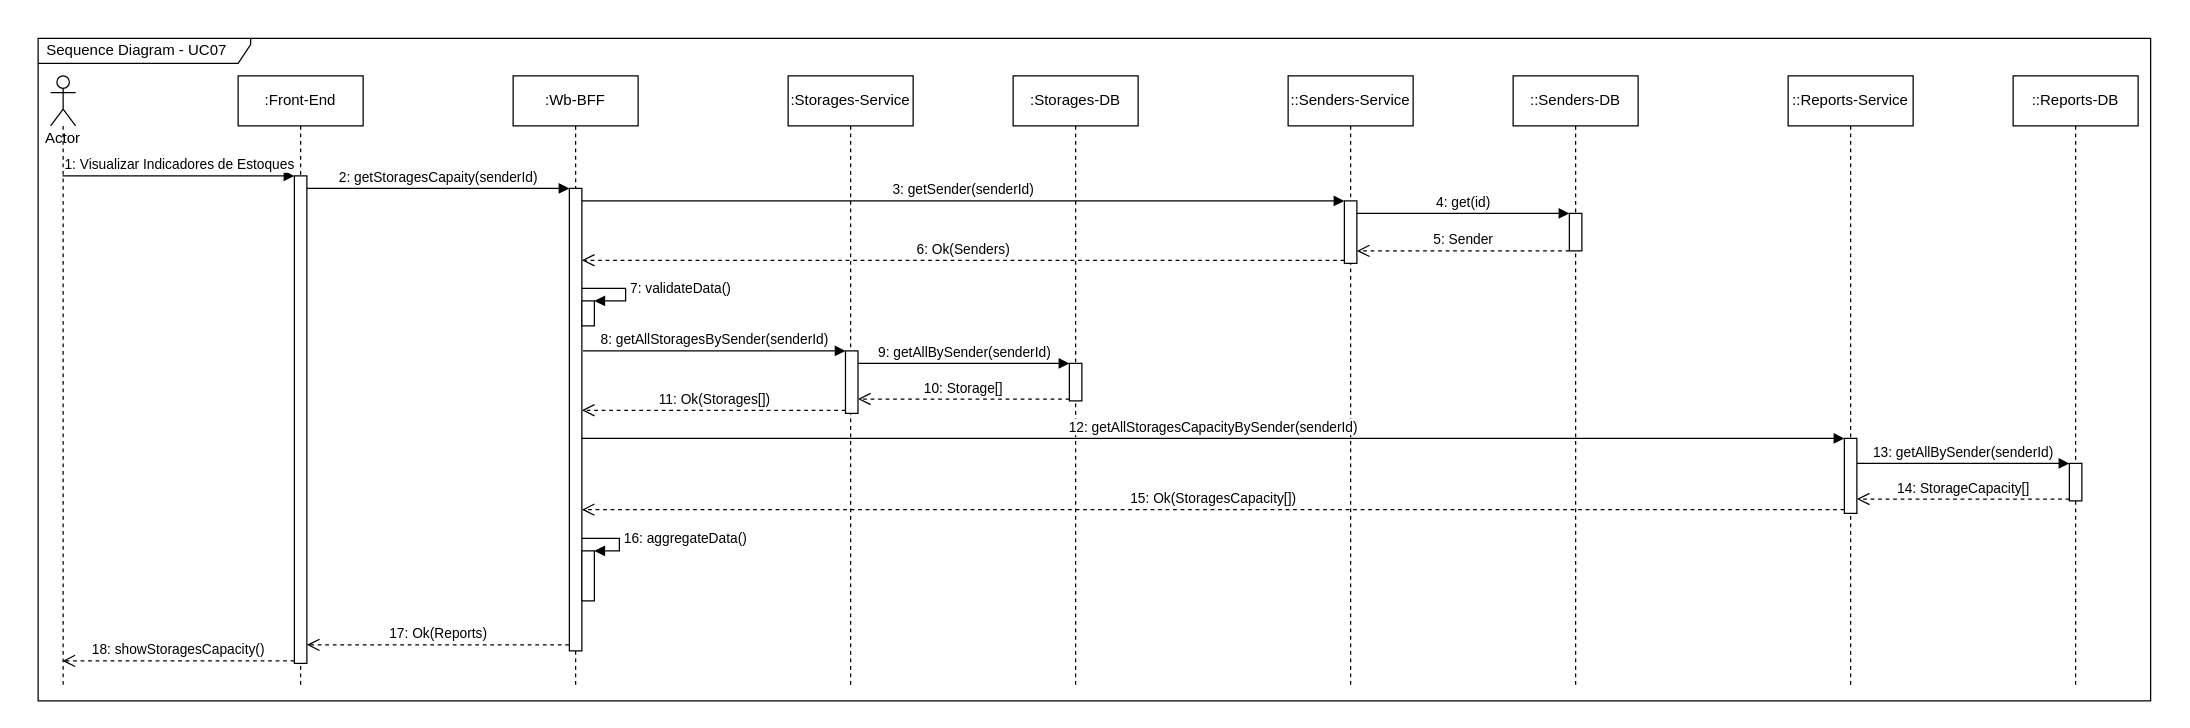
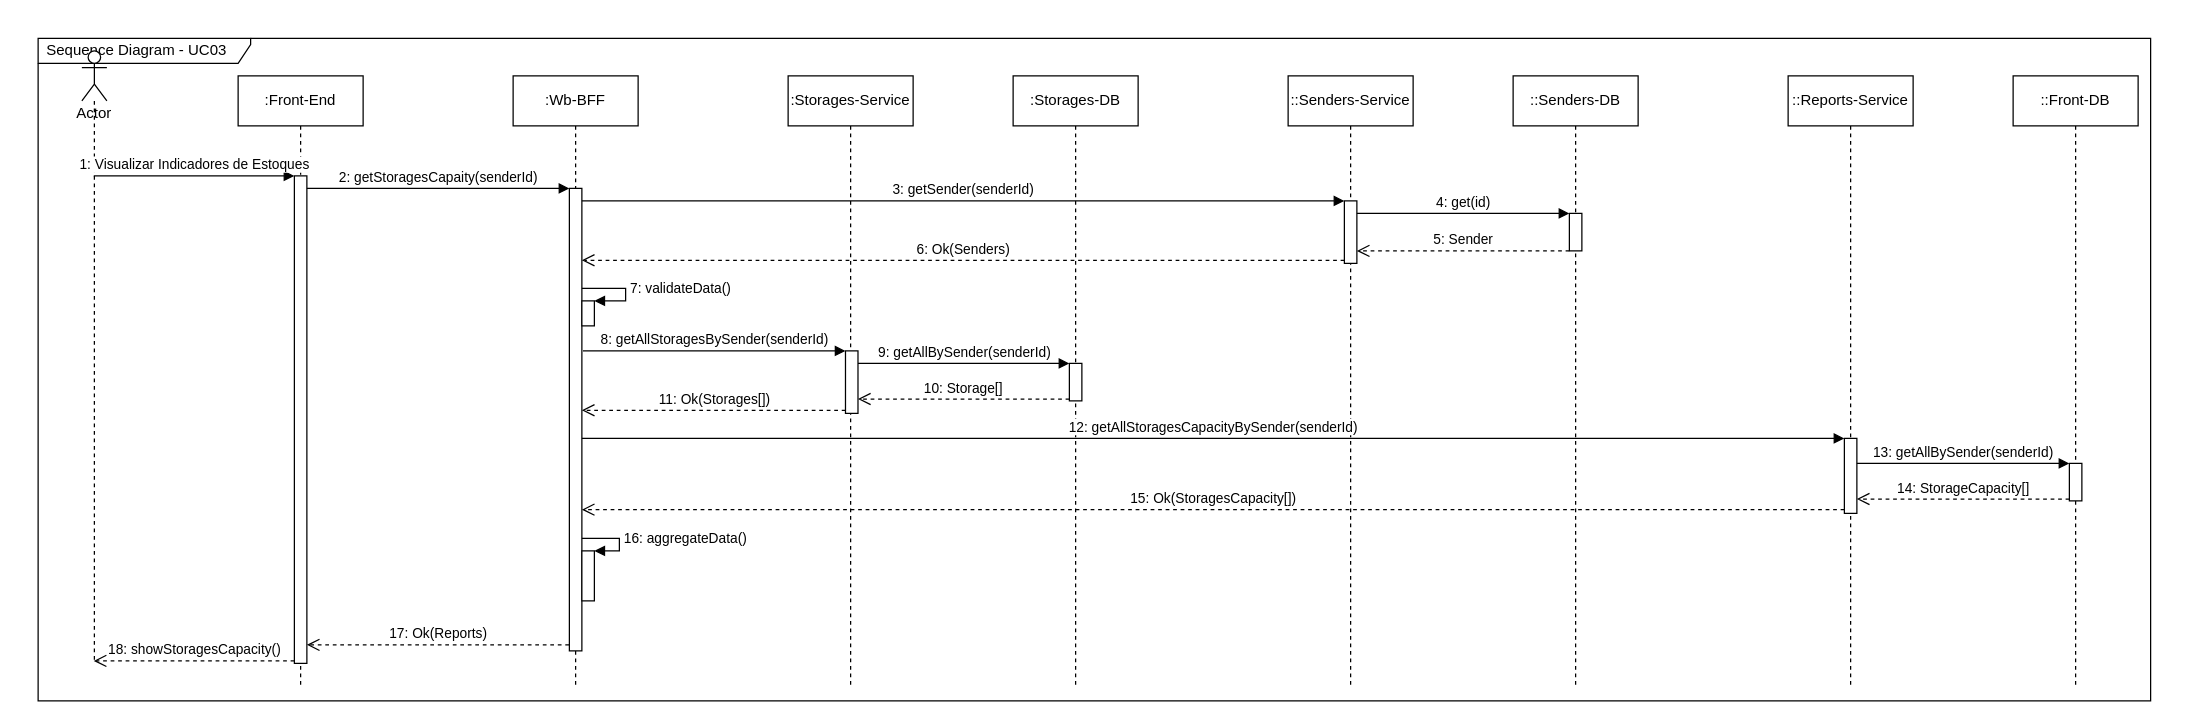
(136, 51) -> (136, 51)
(2076, 101) -> (2076, 101)
(63, 382) -> (94, 357)
